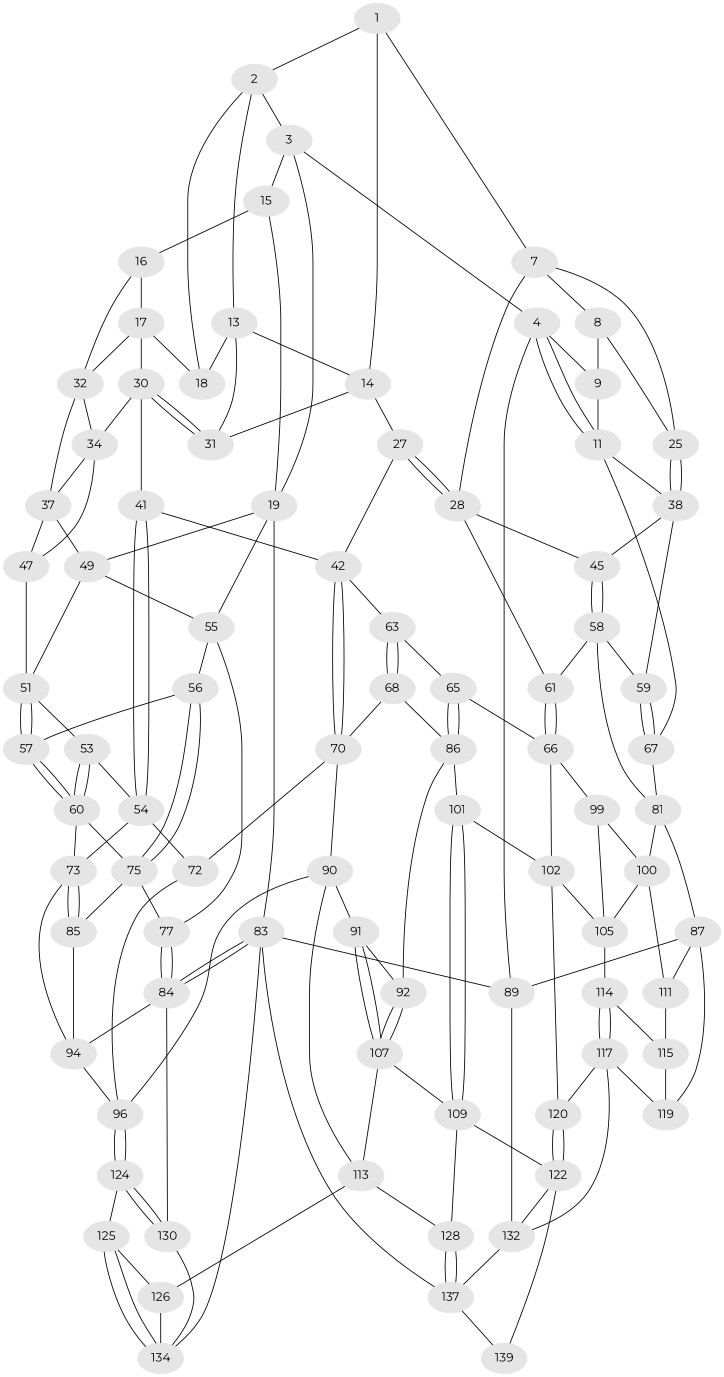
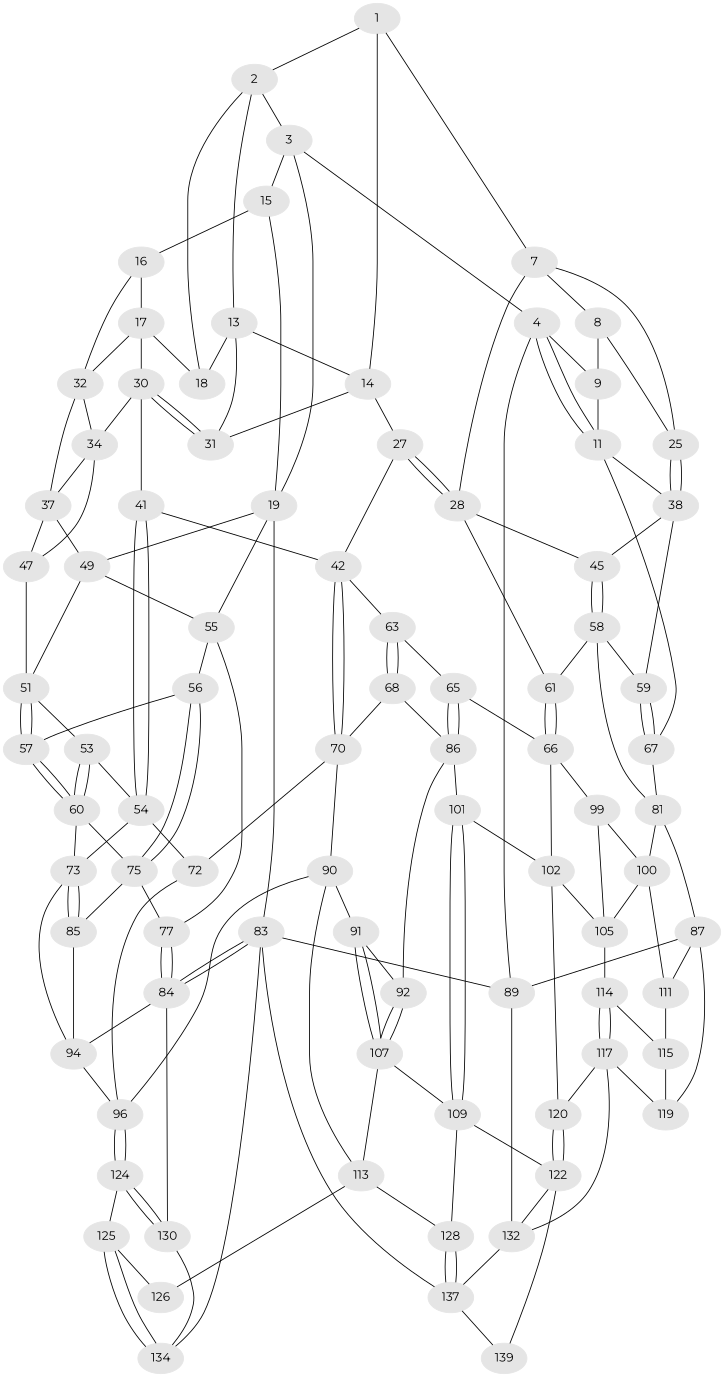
(161, 1328) -> none
